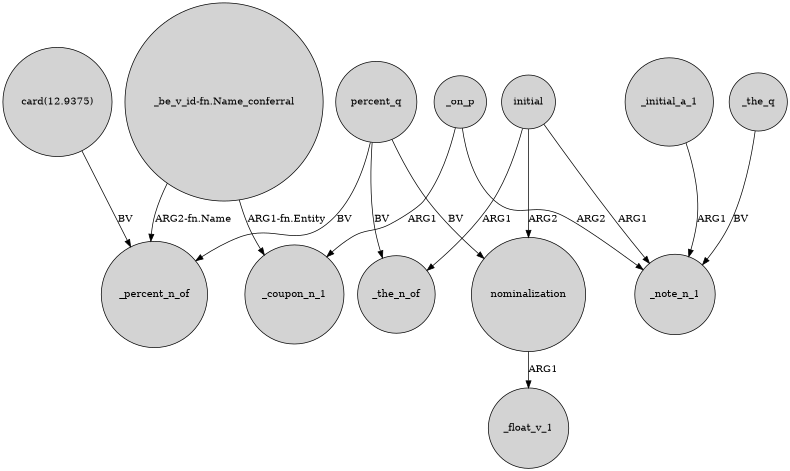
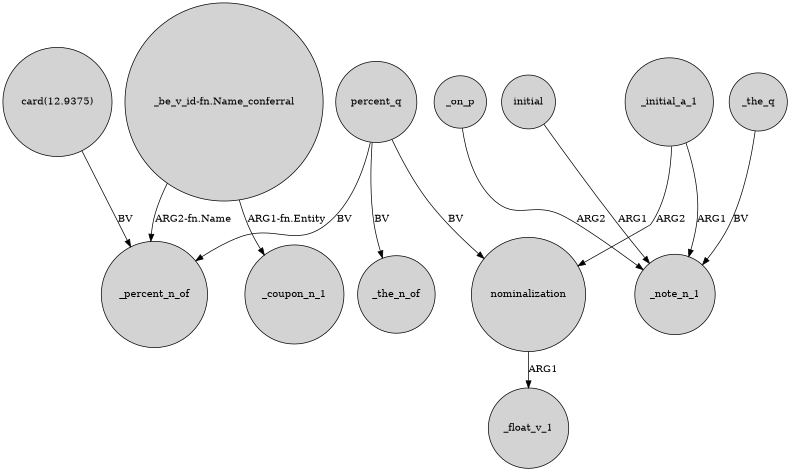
(529, 180) -> (652, 222)
(490, 205) -> none
(414, 209) -> none
